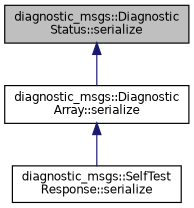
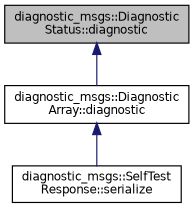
(97, 24) -> (97, 24)
(97, 104) -> (97, 104)
